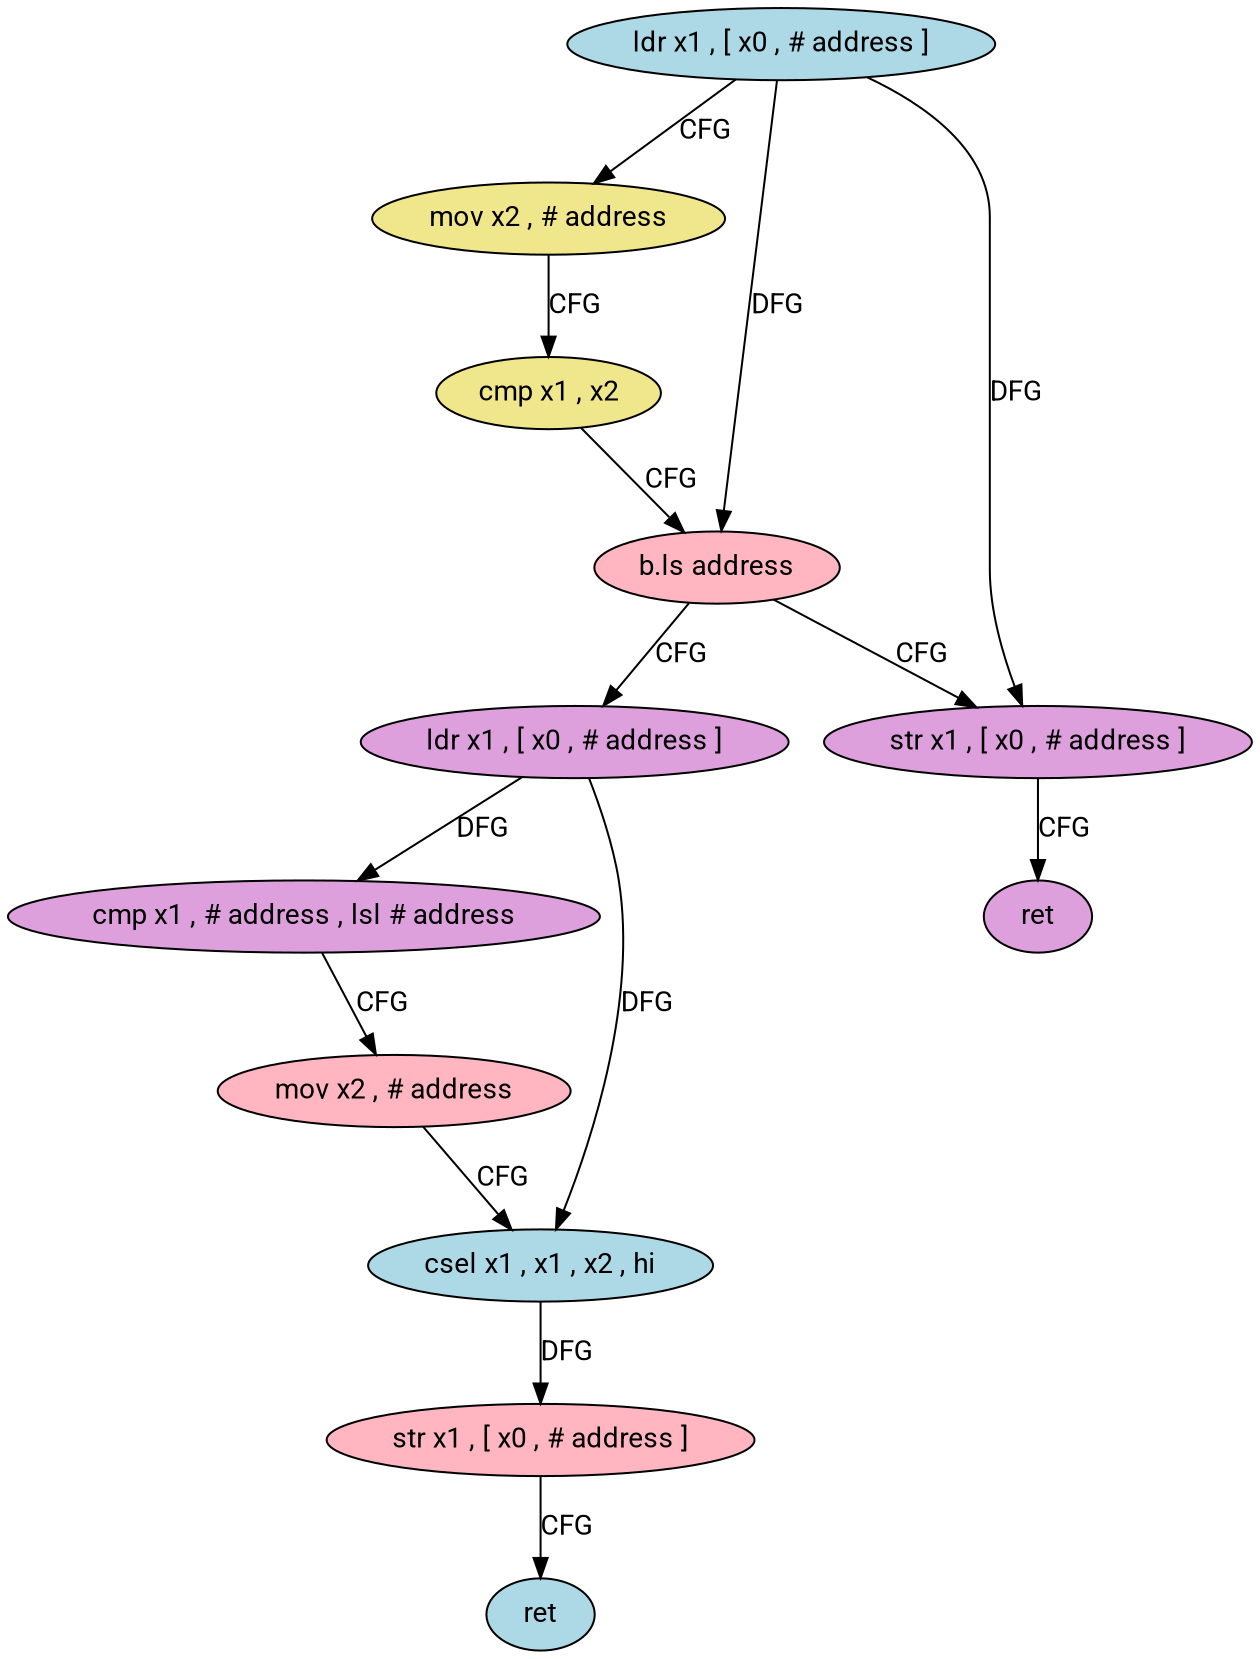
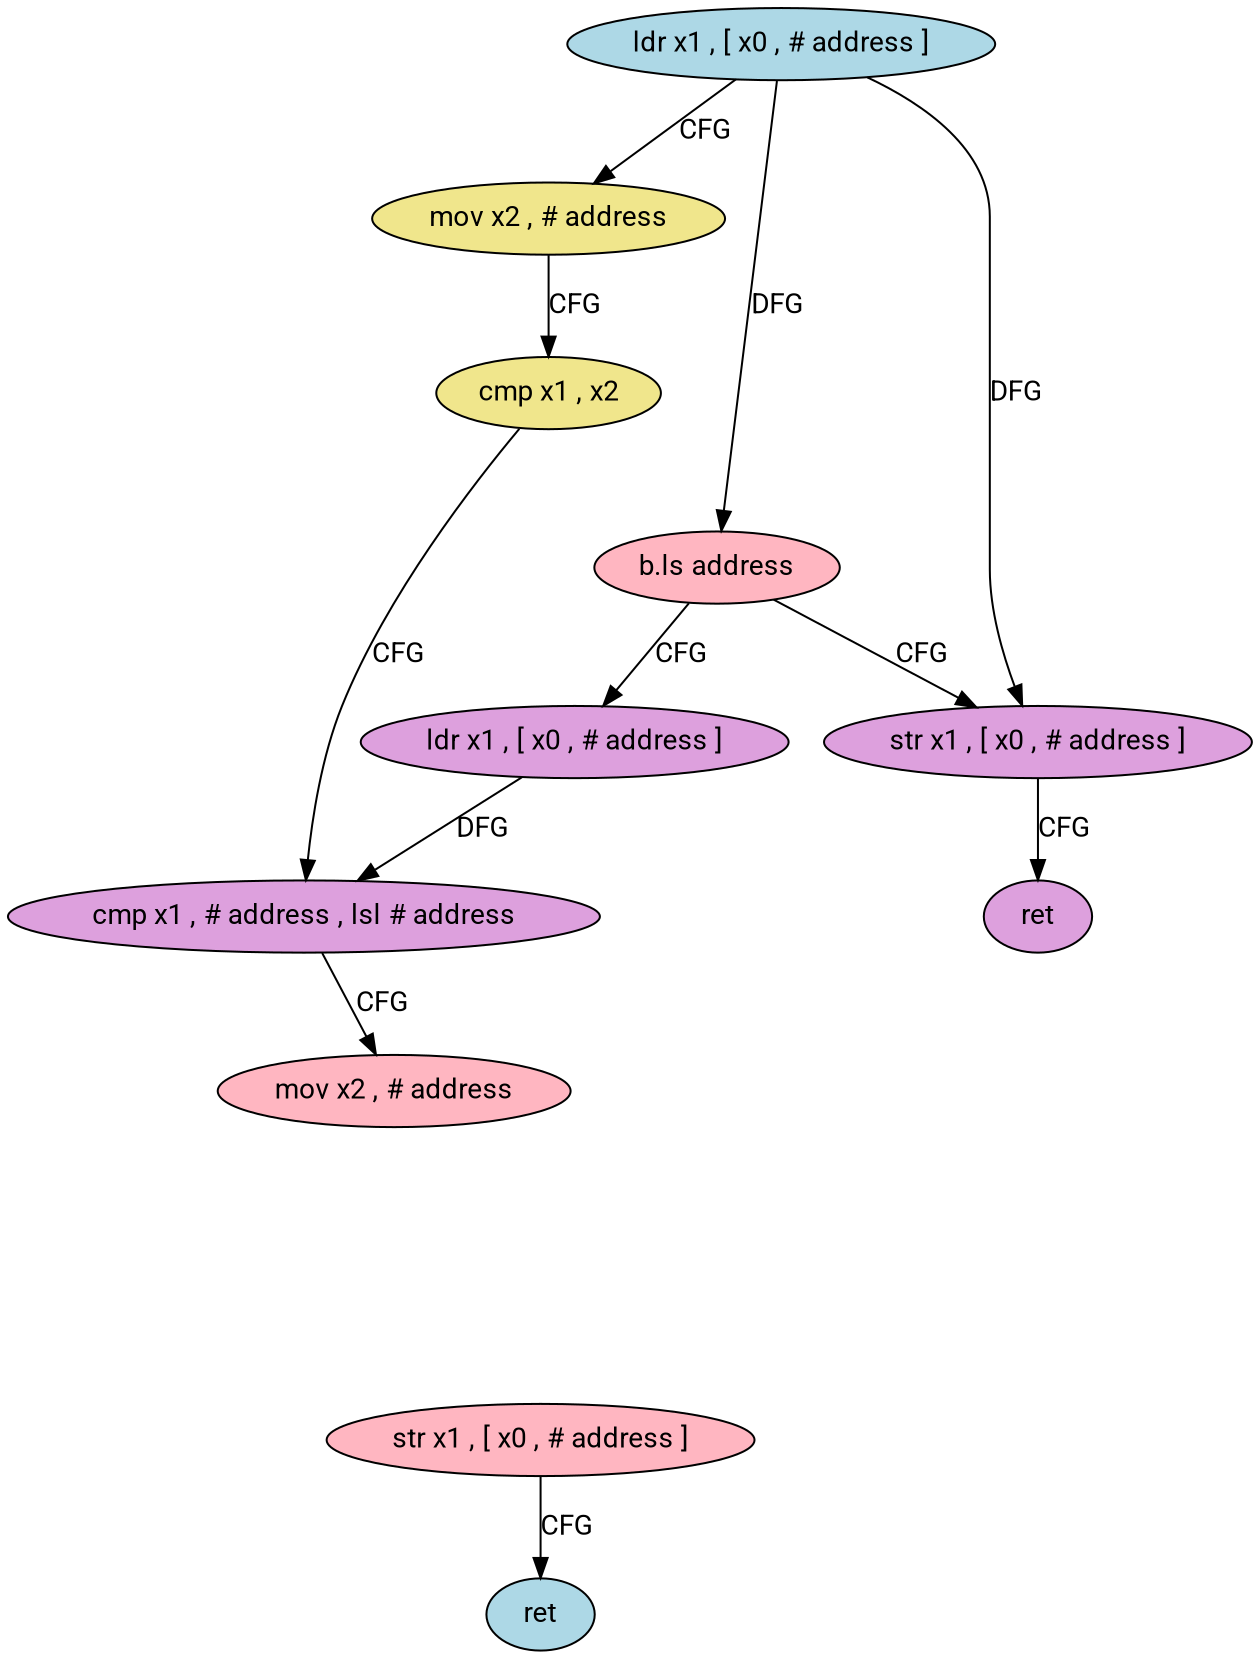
(625, 473) -> (380, 629)
(541, 1266) -> none
